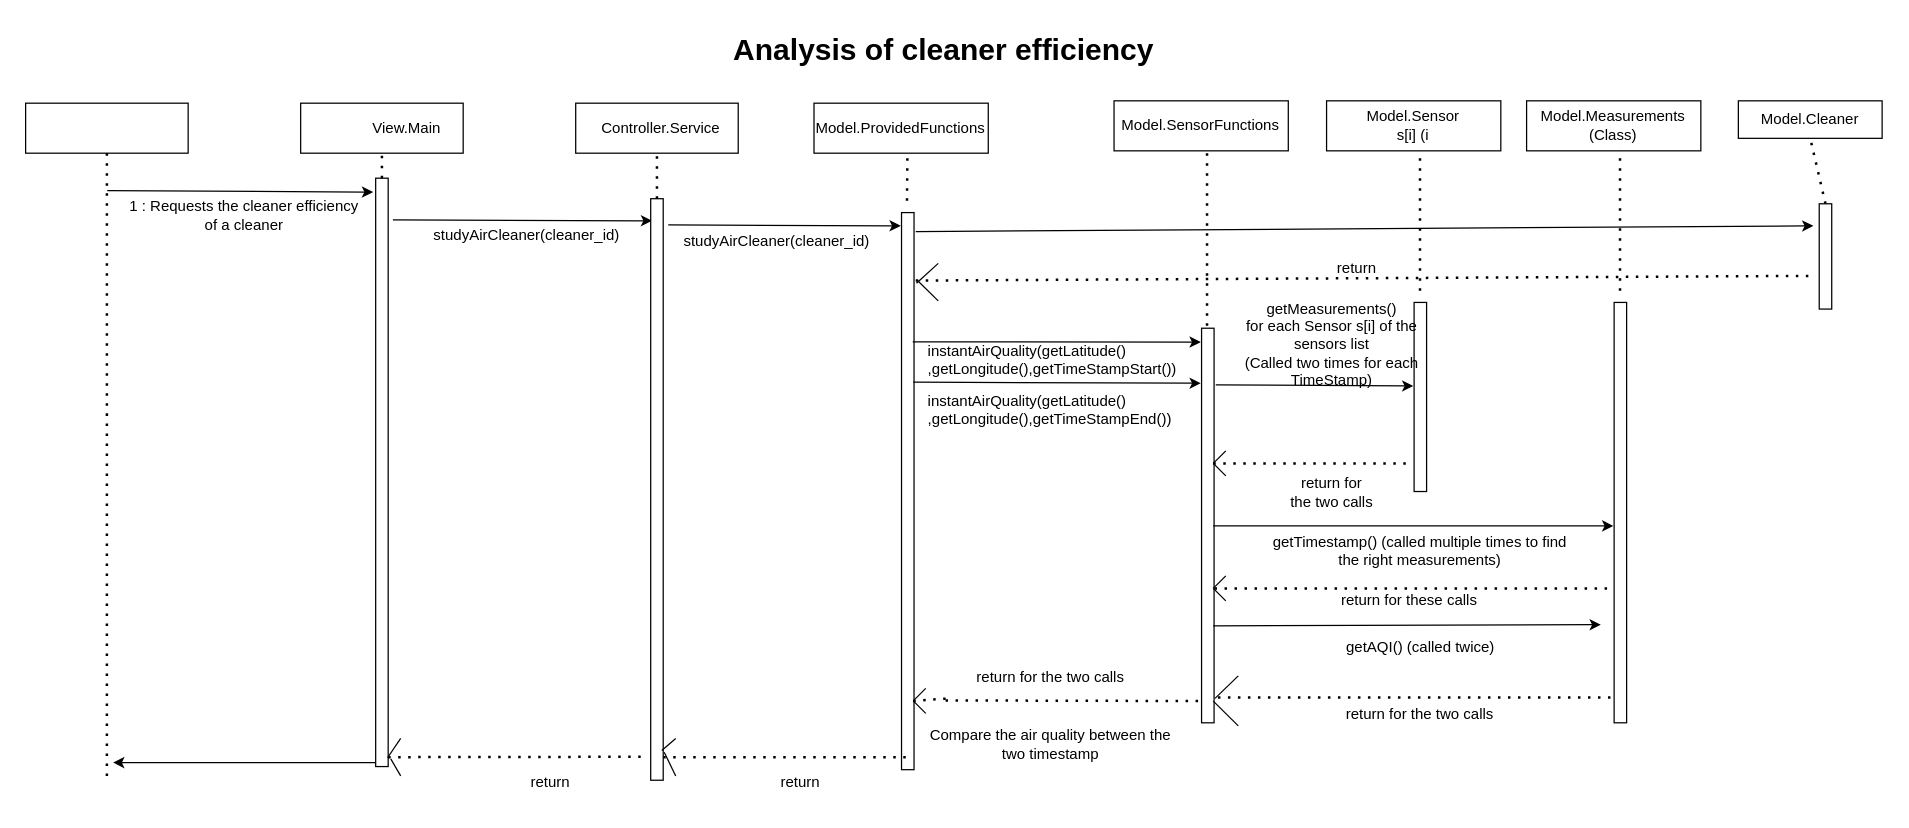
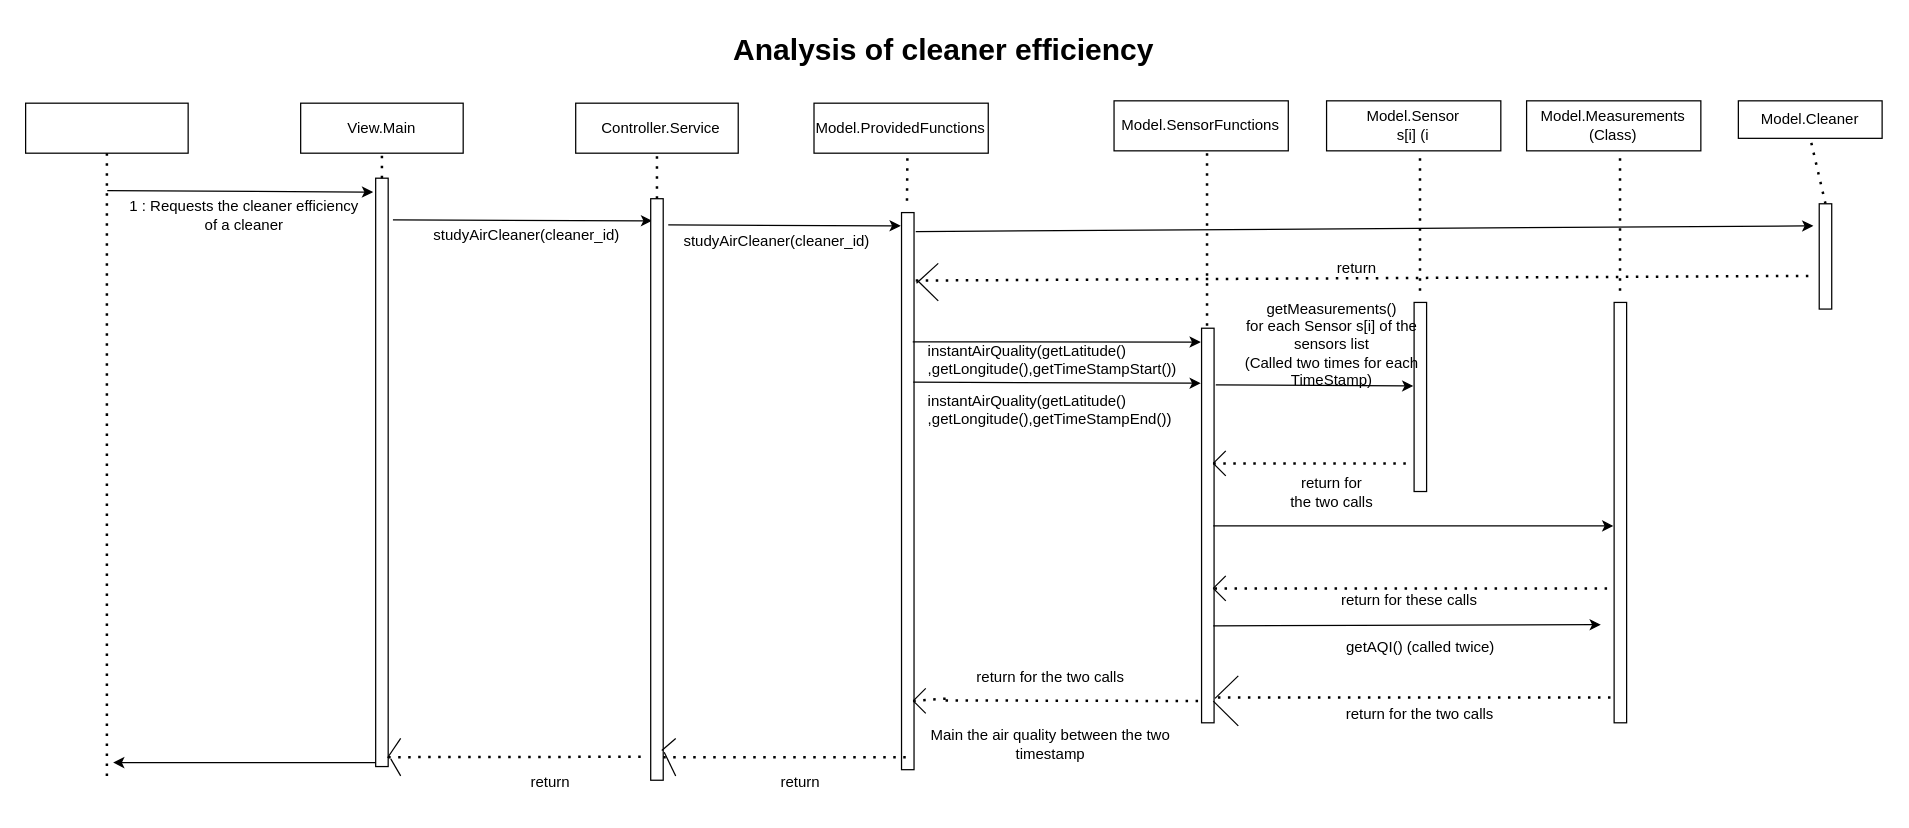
(407, 128) -> (382, 128)
(1420, 550) -> none
(1051, 744) -> (1051, 744)
